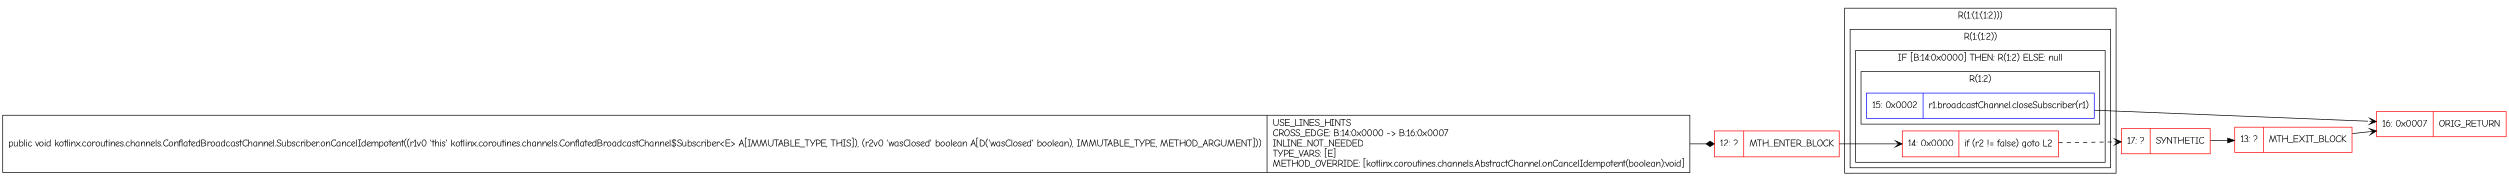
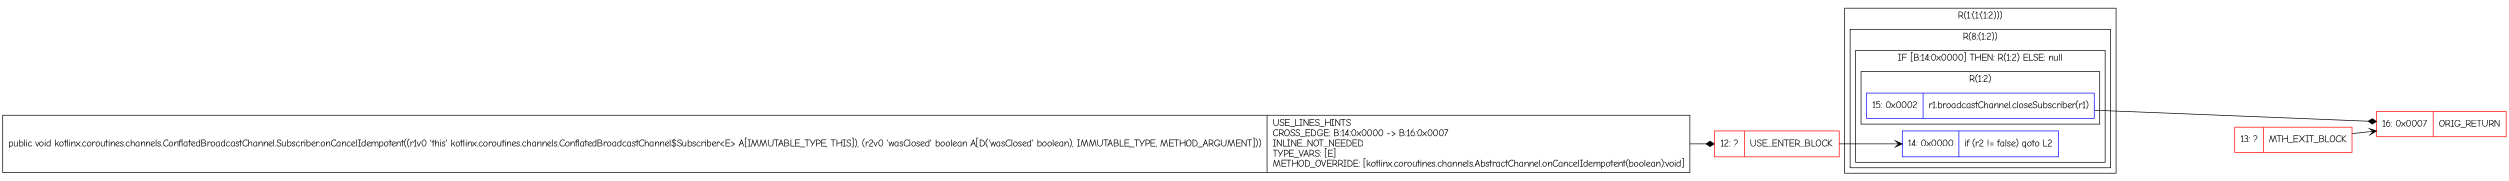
(1980, 37) -> (1980, 37)
(2231, 116) -> (2231, 116)
(2166, 141) -> none
(1791, 144) -> (1791, 144)
(1980, 144) -> (1980, 144)
